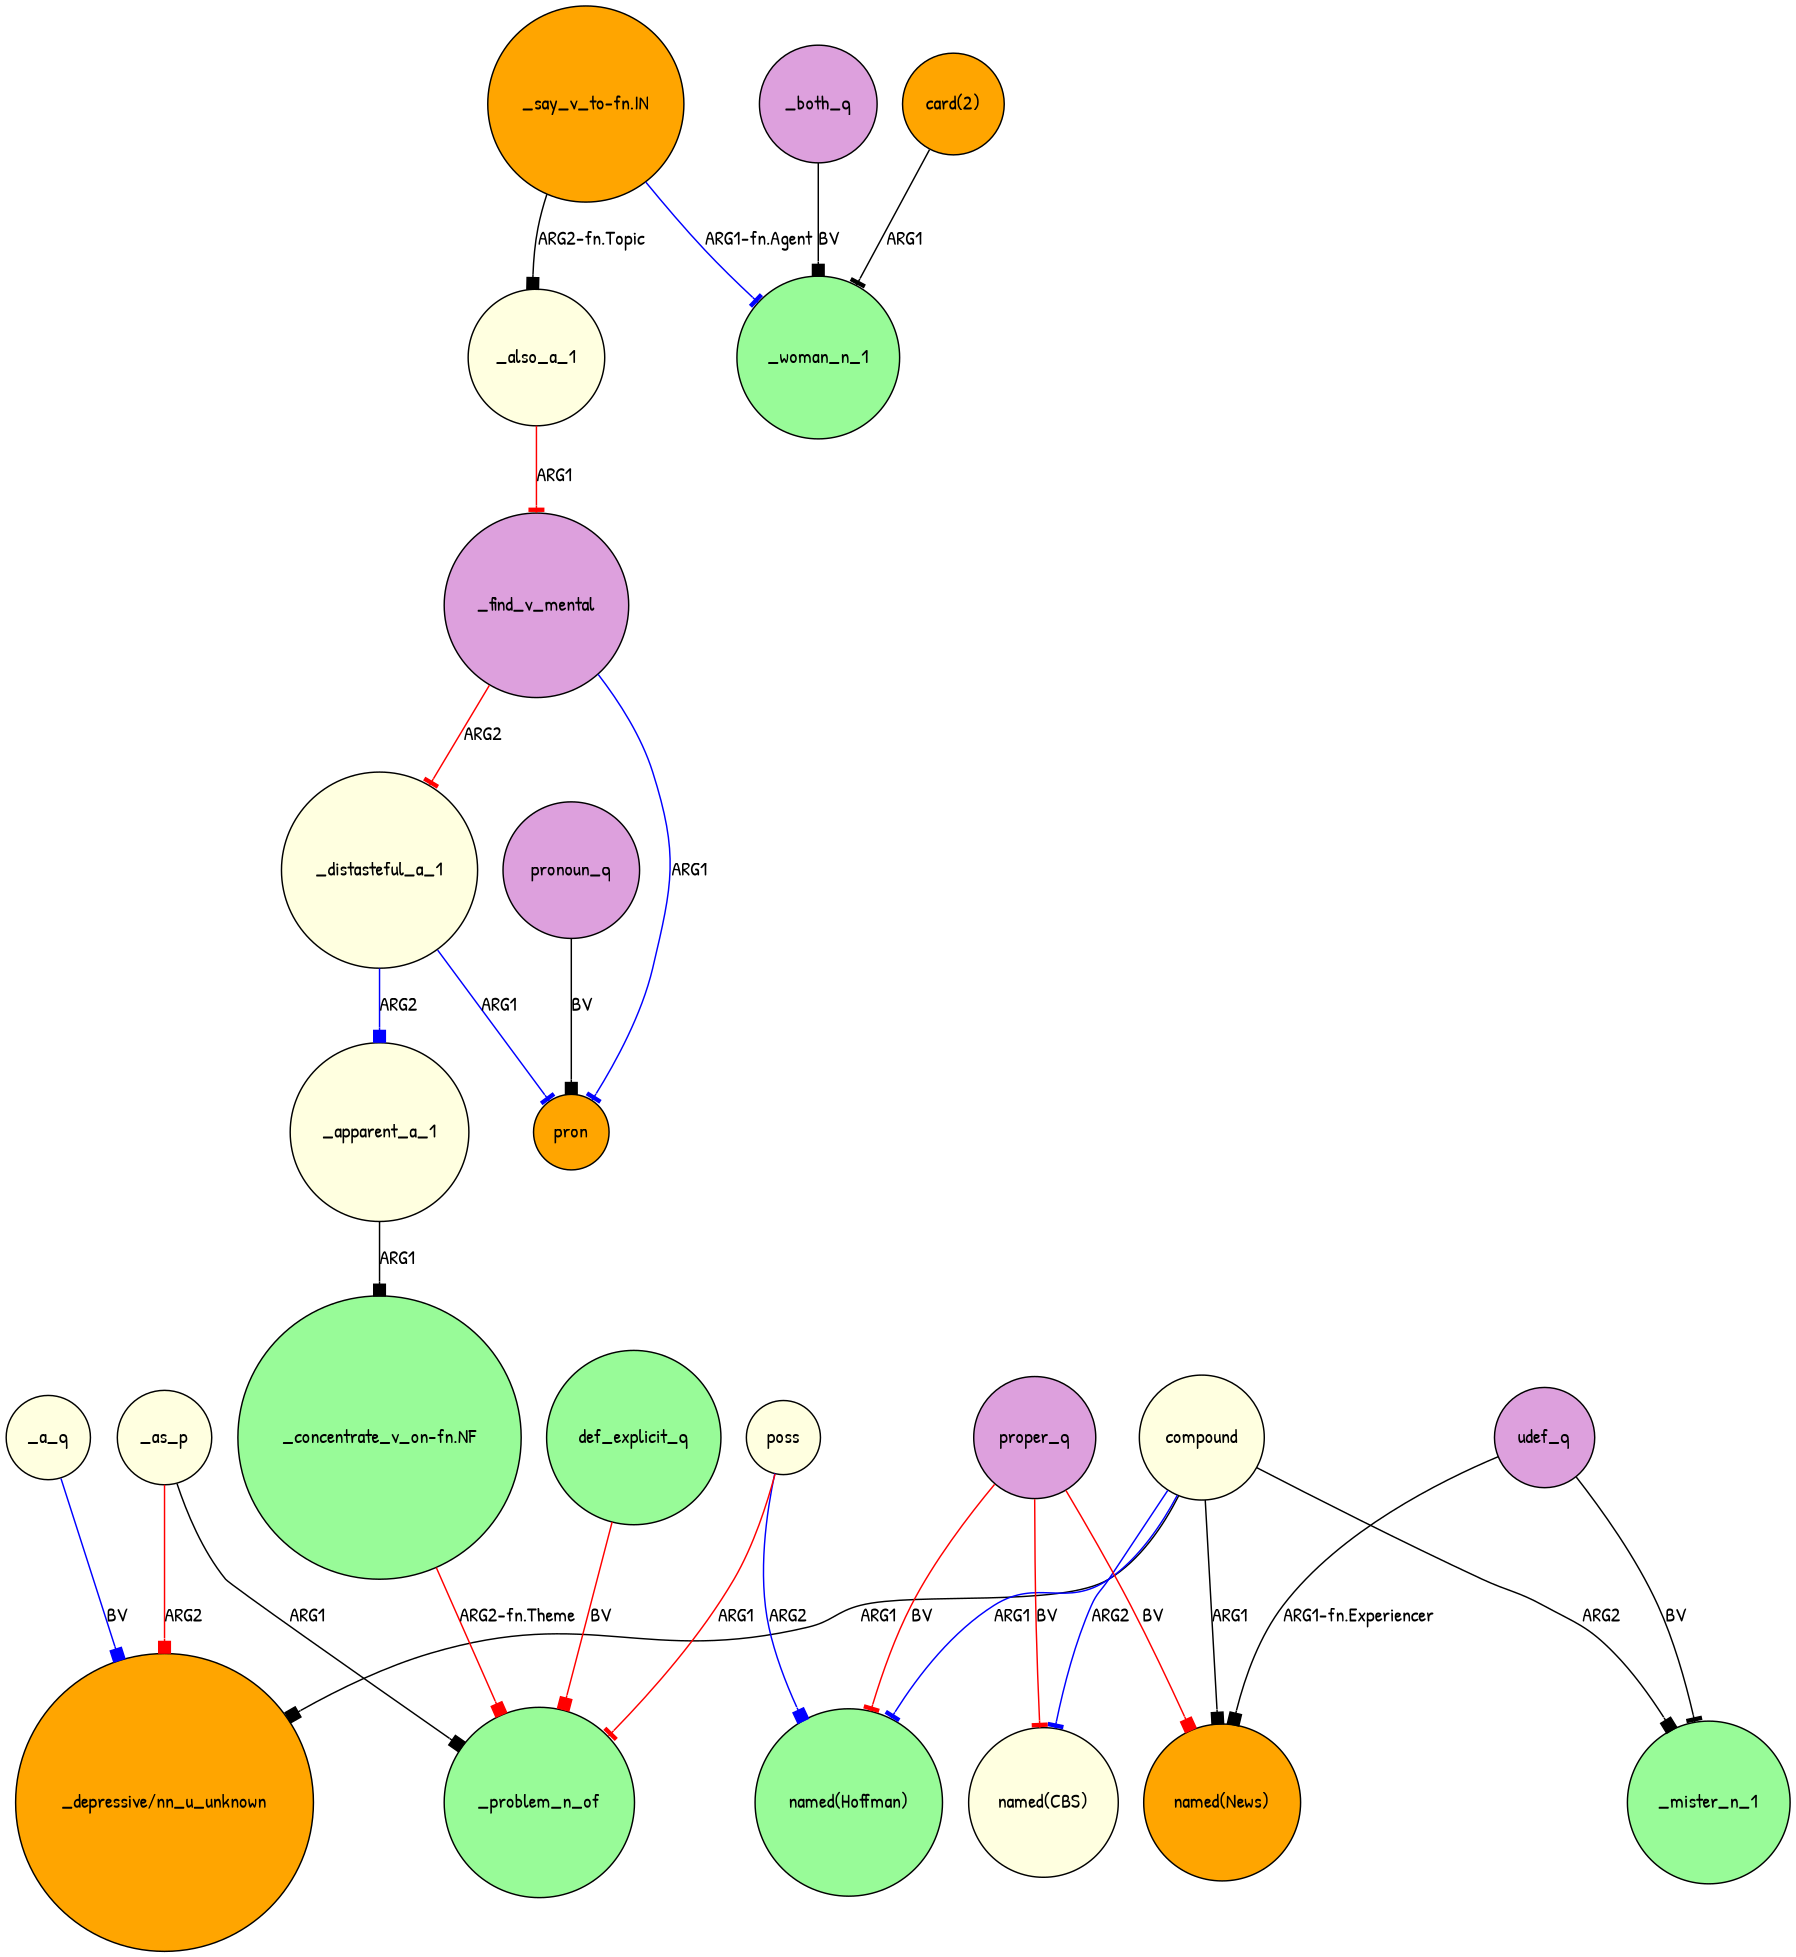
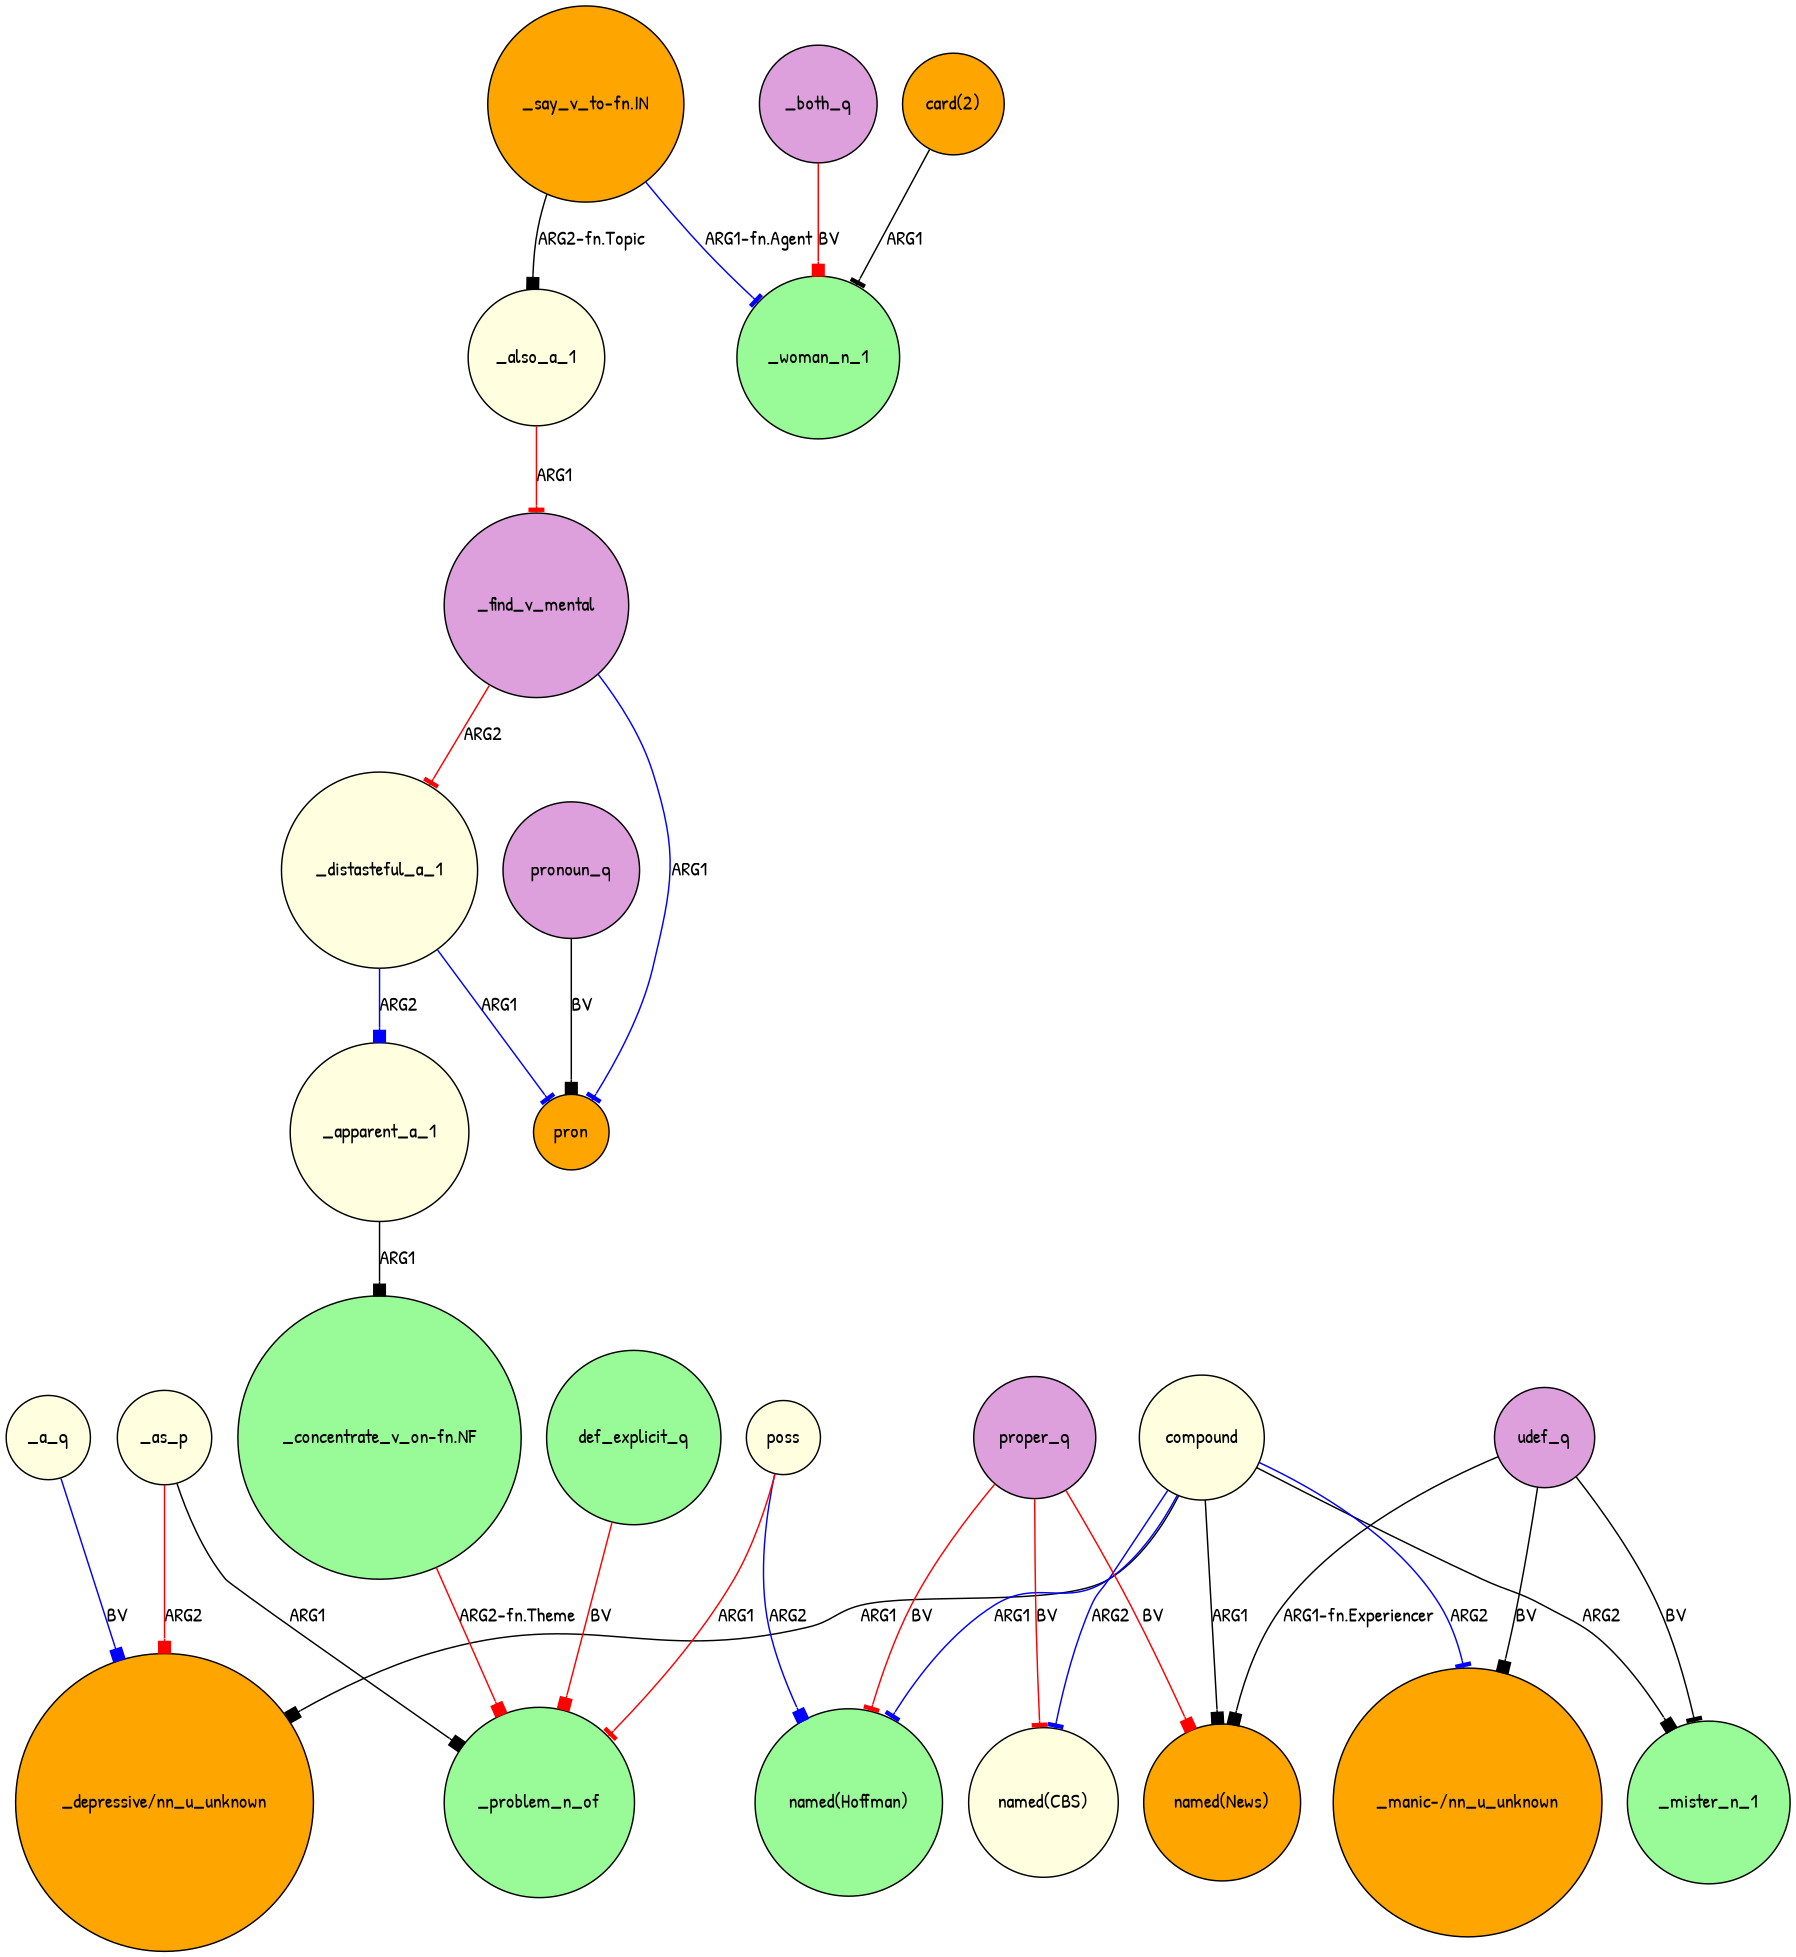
(818, 212) -> (818, 212)
none -> (1468, 1802)
